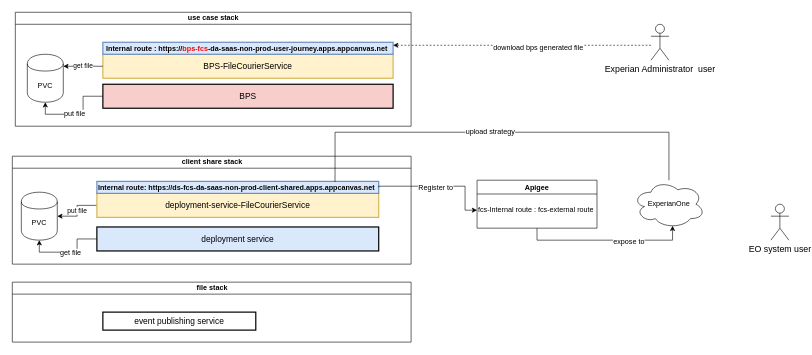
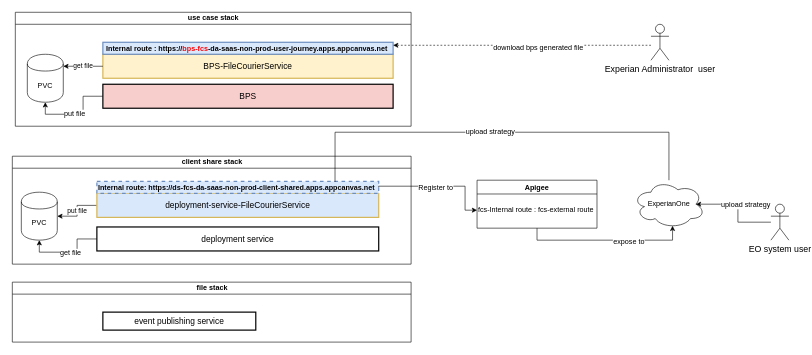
(238, 188) -> (238, 188)
none -> (731, 204)
(238, 206) -> (238, 206)
(238, 239) -> (238, 239)
